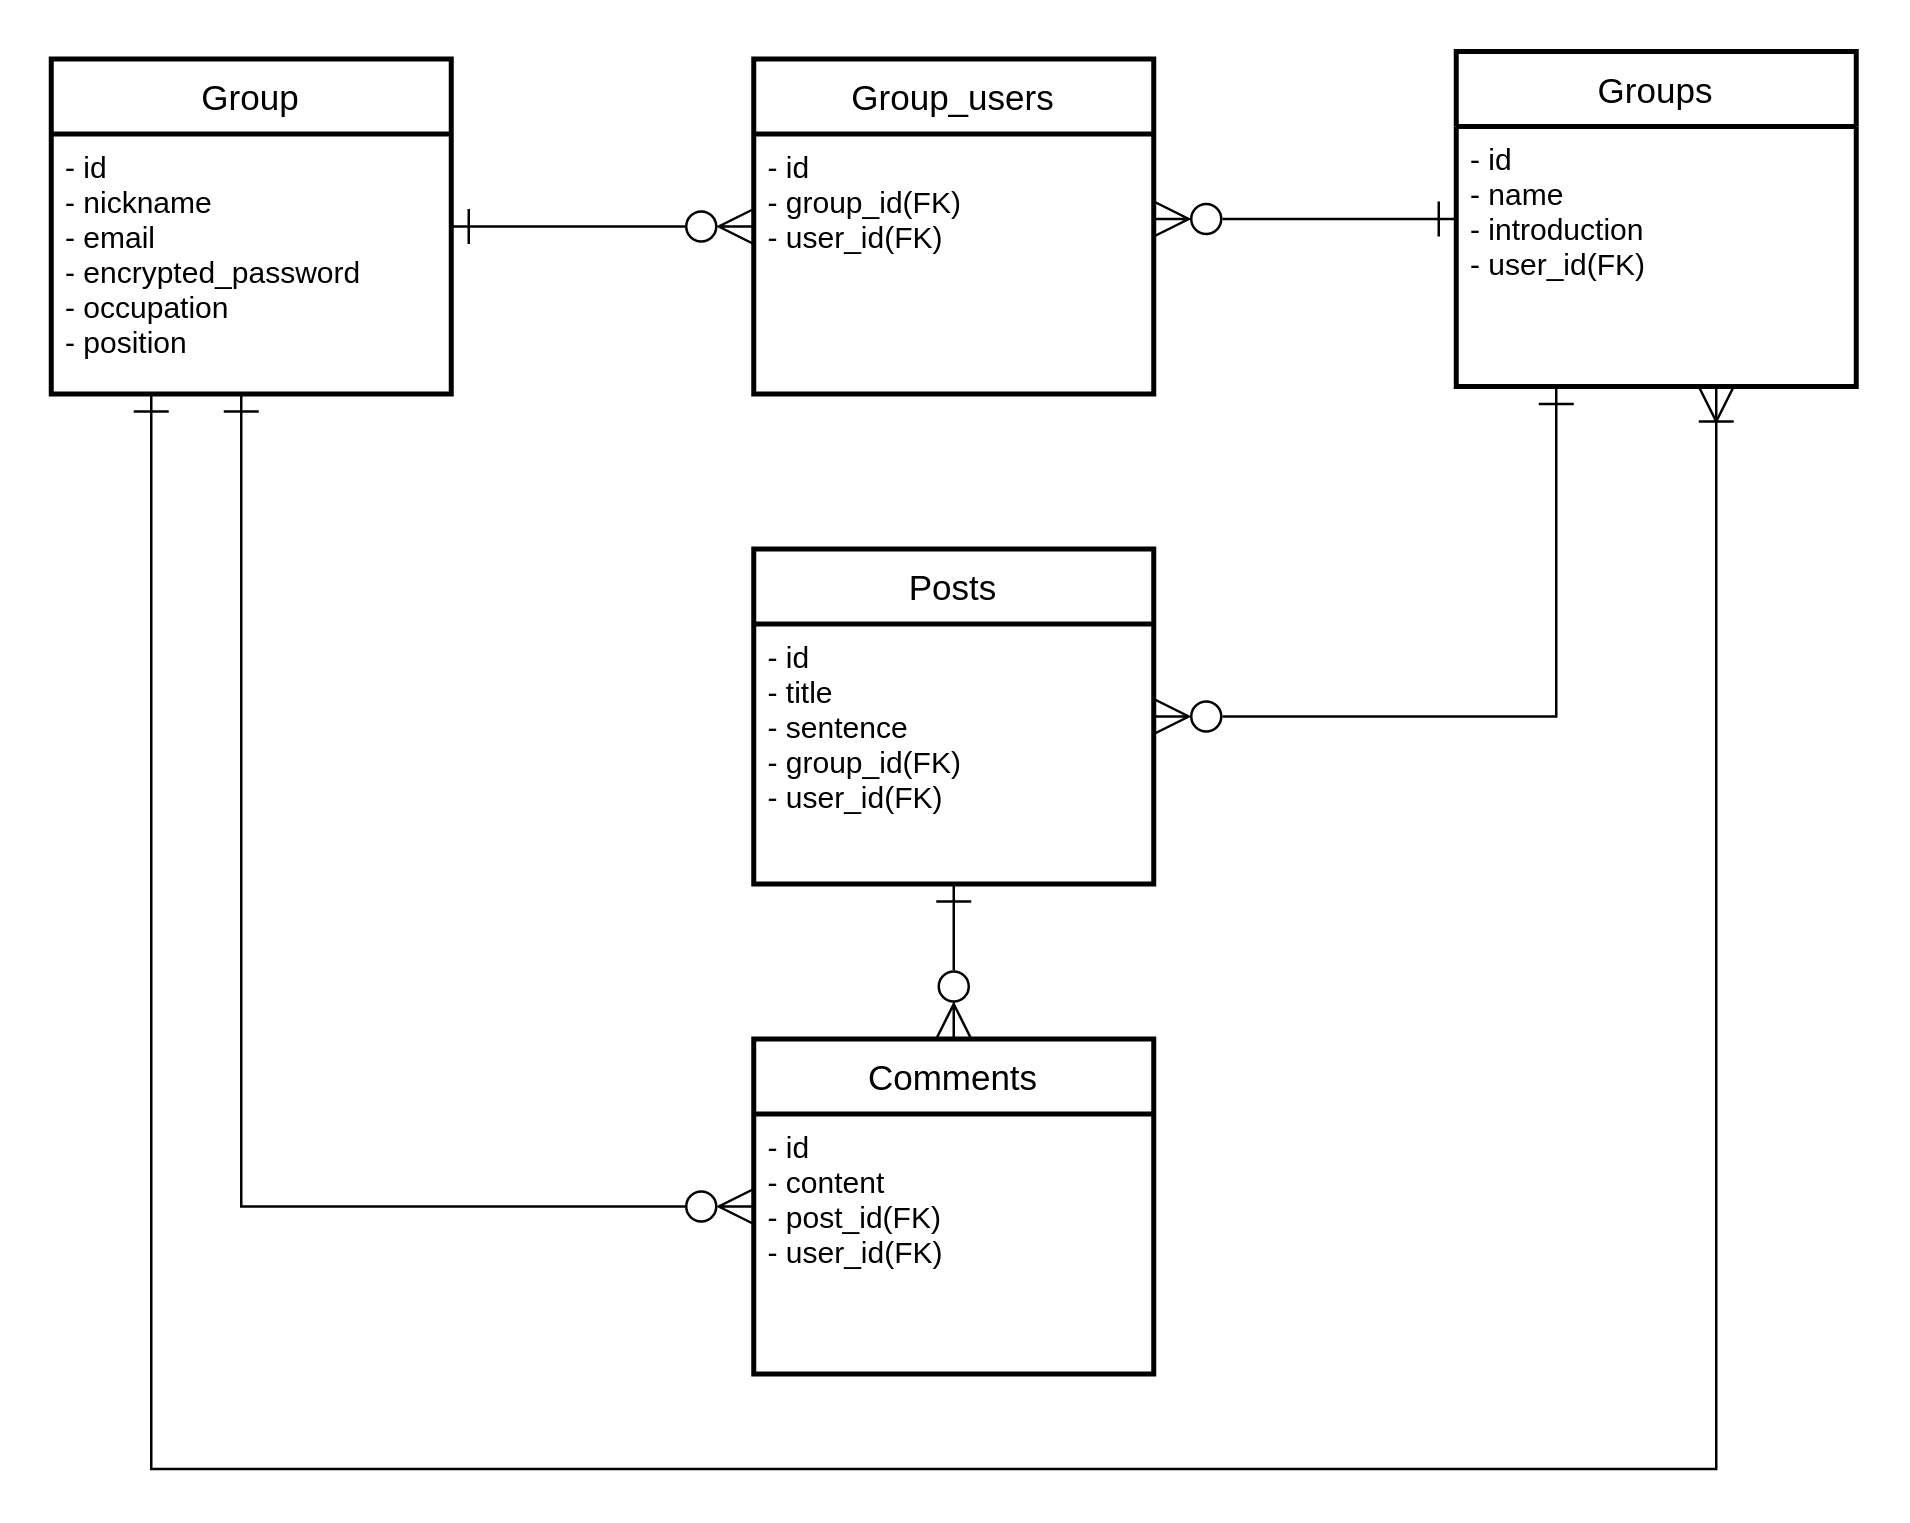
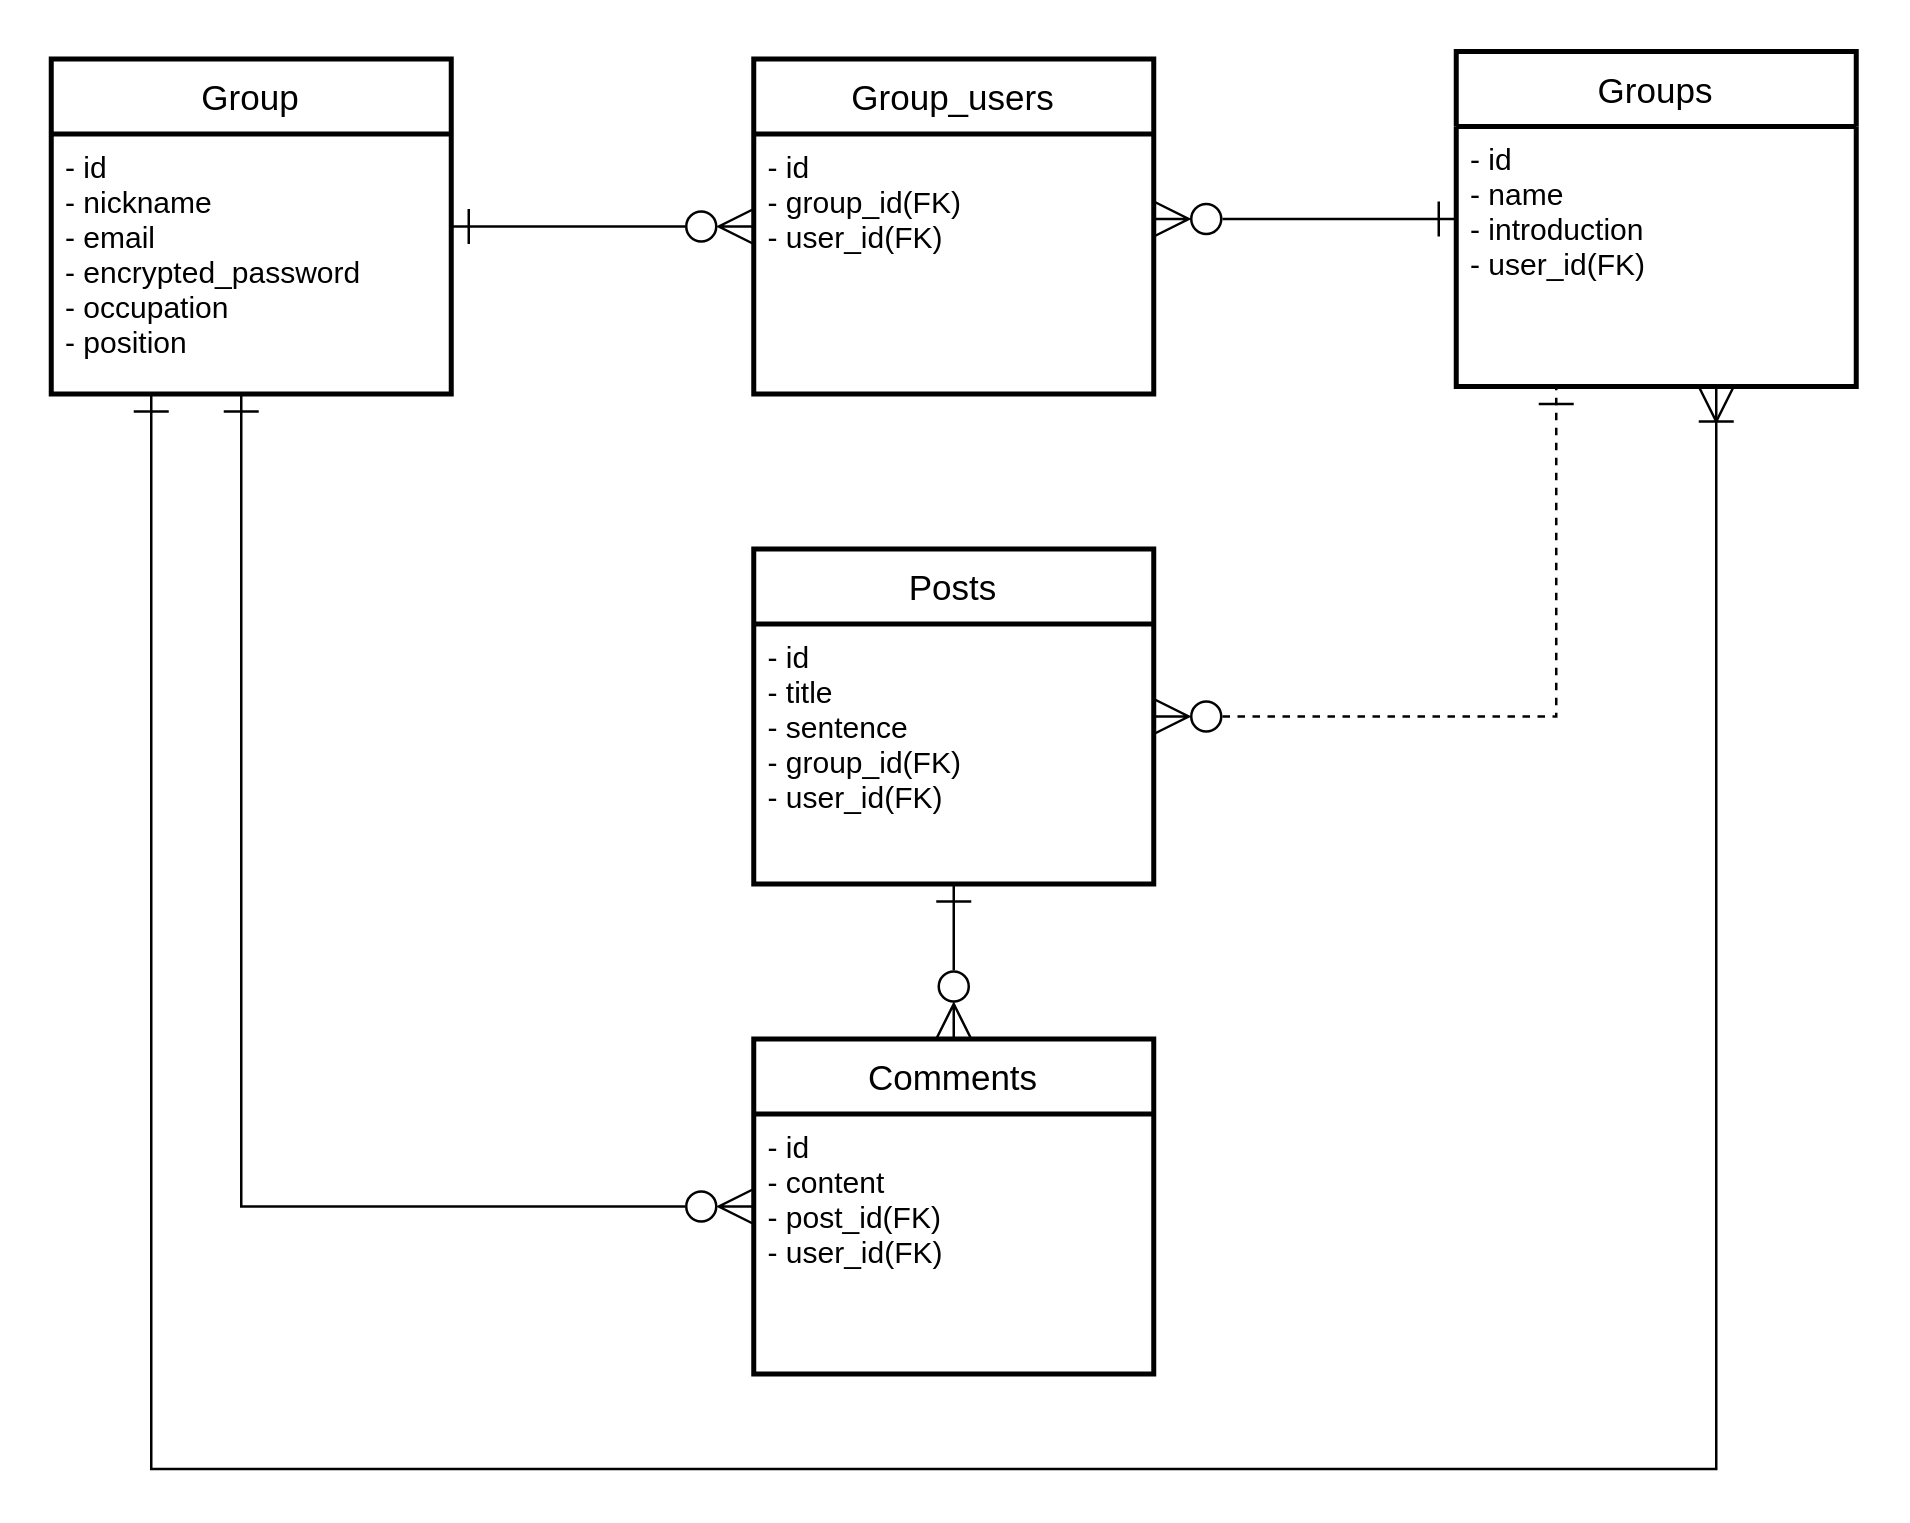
(1553, 716) -> (1553, 716)
